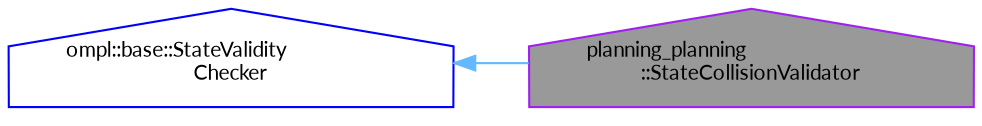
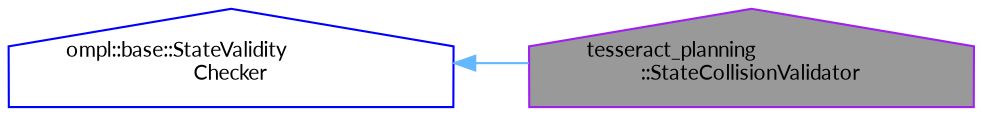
(751, 63) -> (751, 63)
